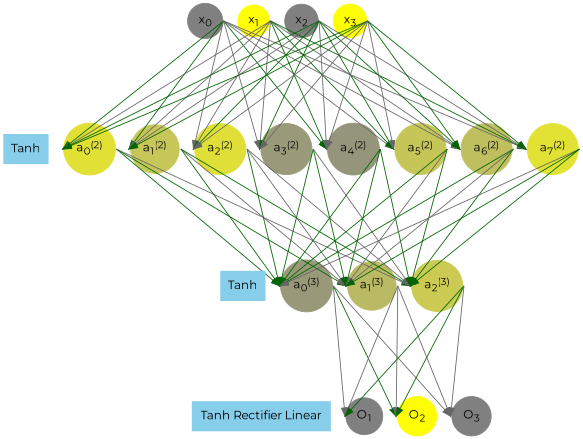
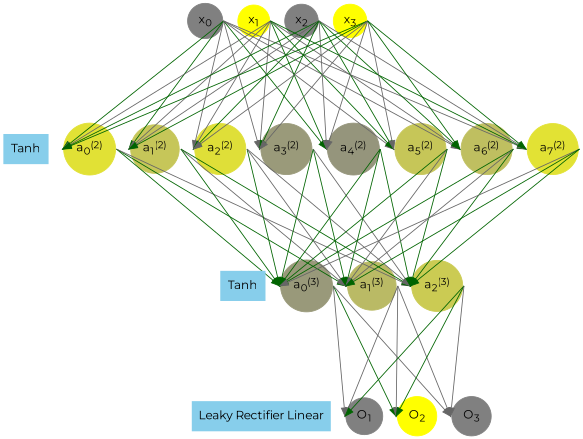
(261, 416) -> (261, 416)
